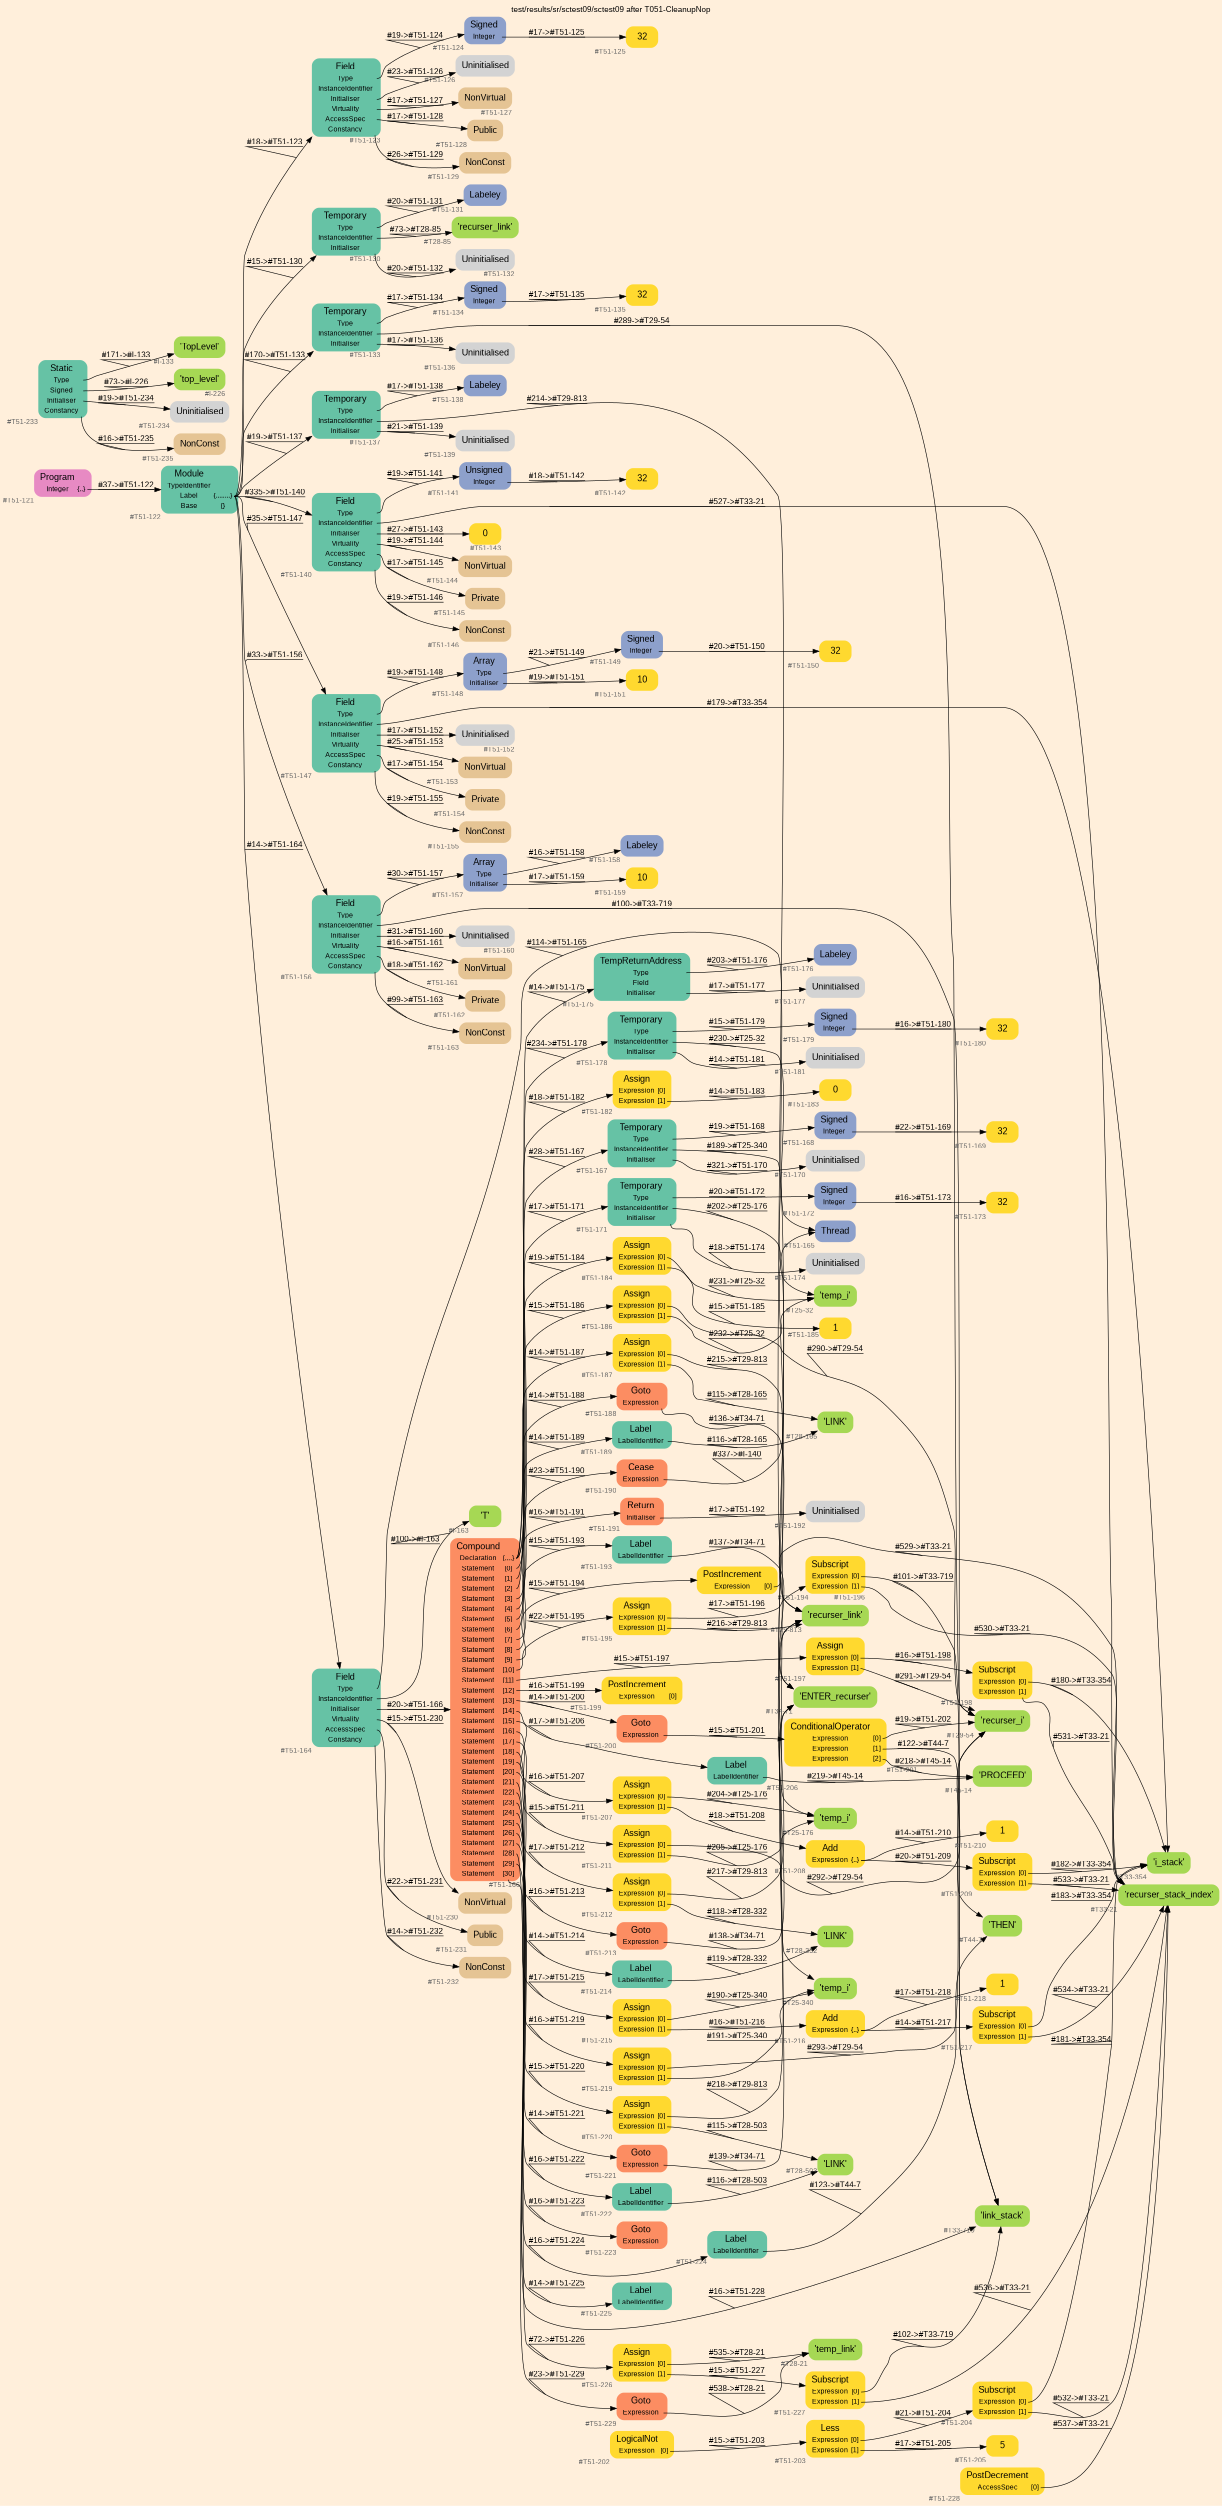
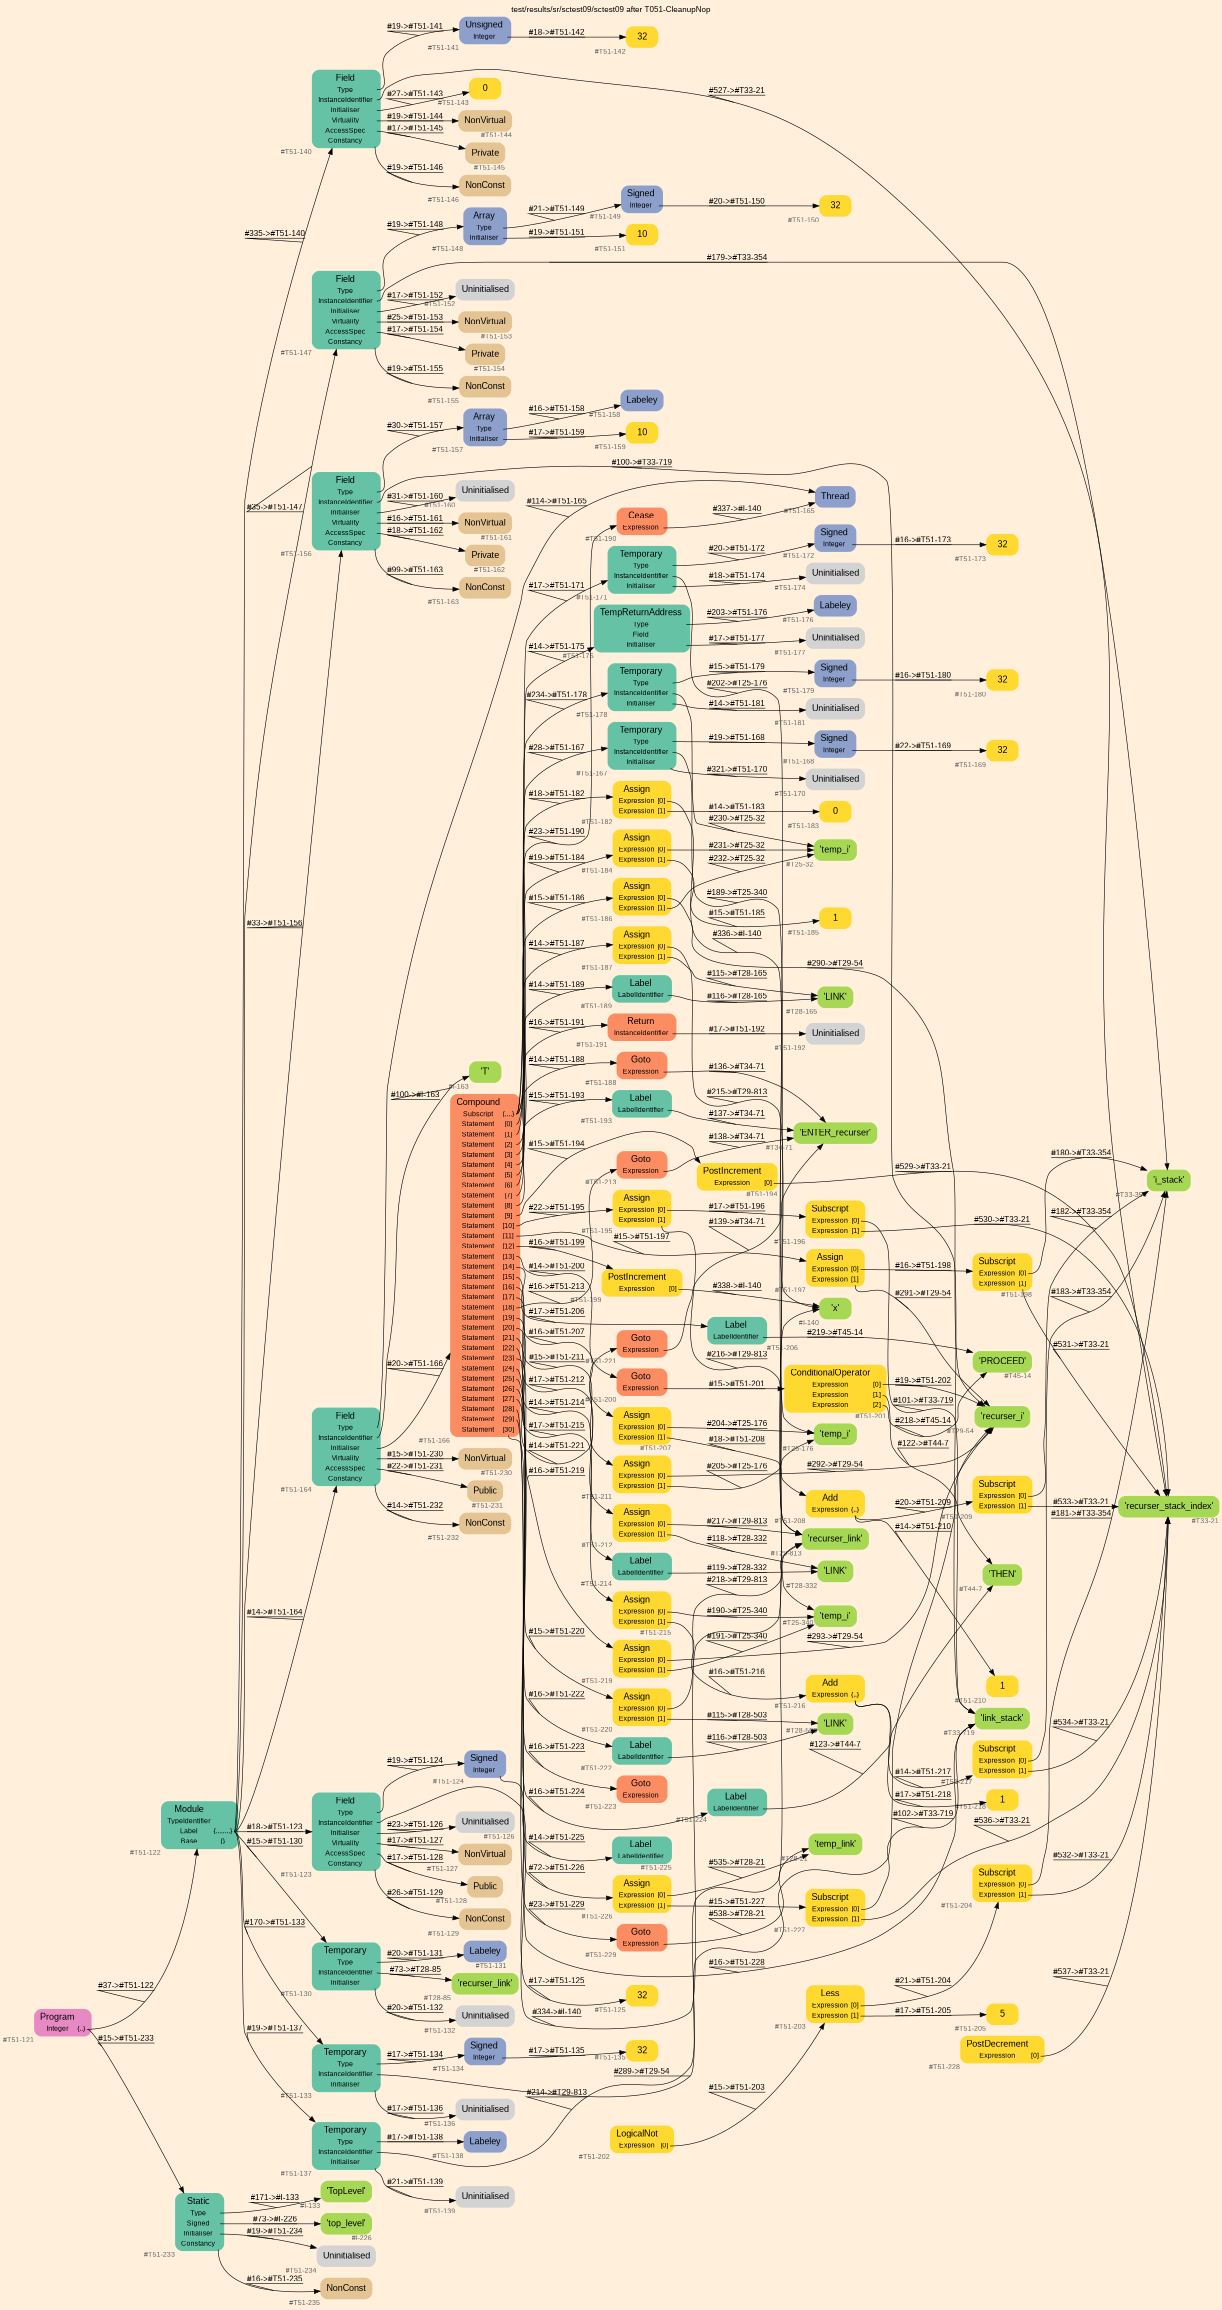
none -> (835, 1309)
(641, 1517) -> (641, 1033)
(478, 1558) -> (478, 1114)
none -> (137, 2106)
(998, 2487) -> (998, 2056)
